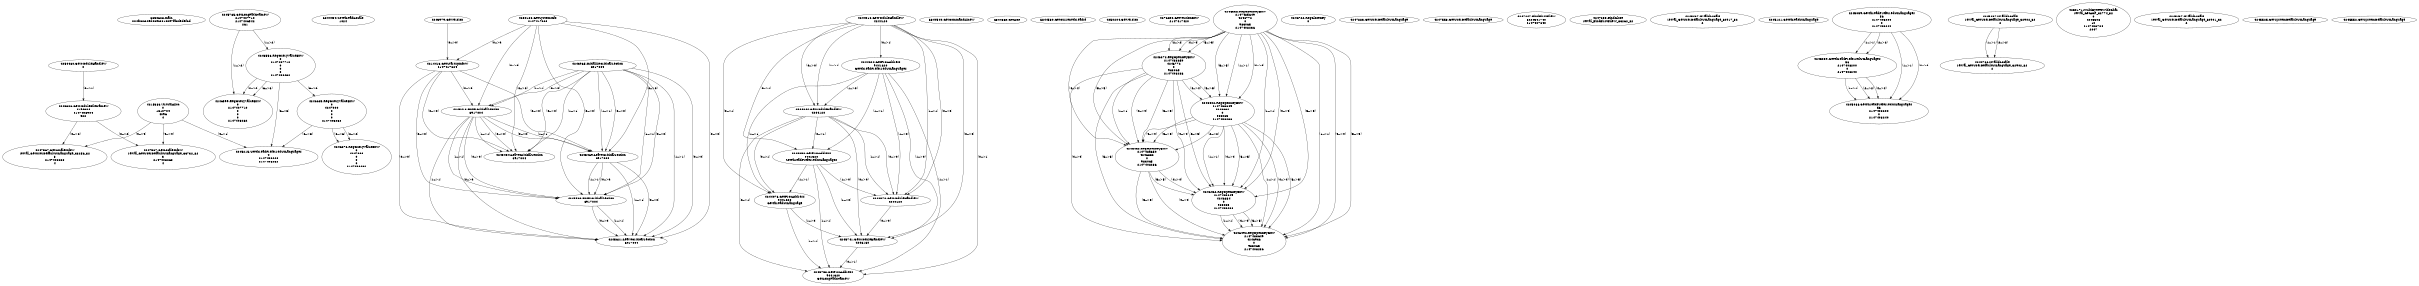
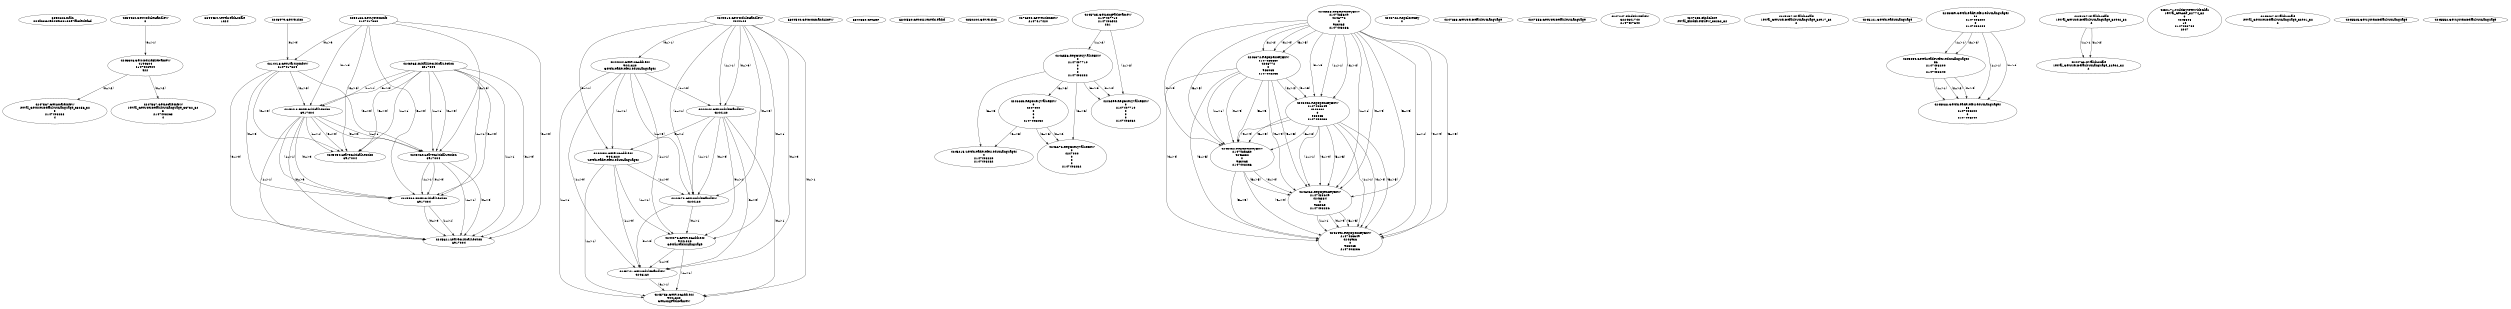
none -> (1075, 110)
(163, 111) -> none
none -> (690, 219)
